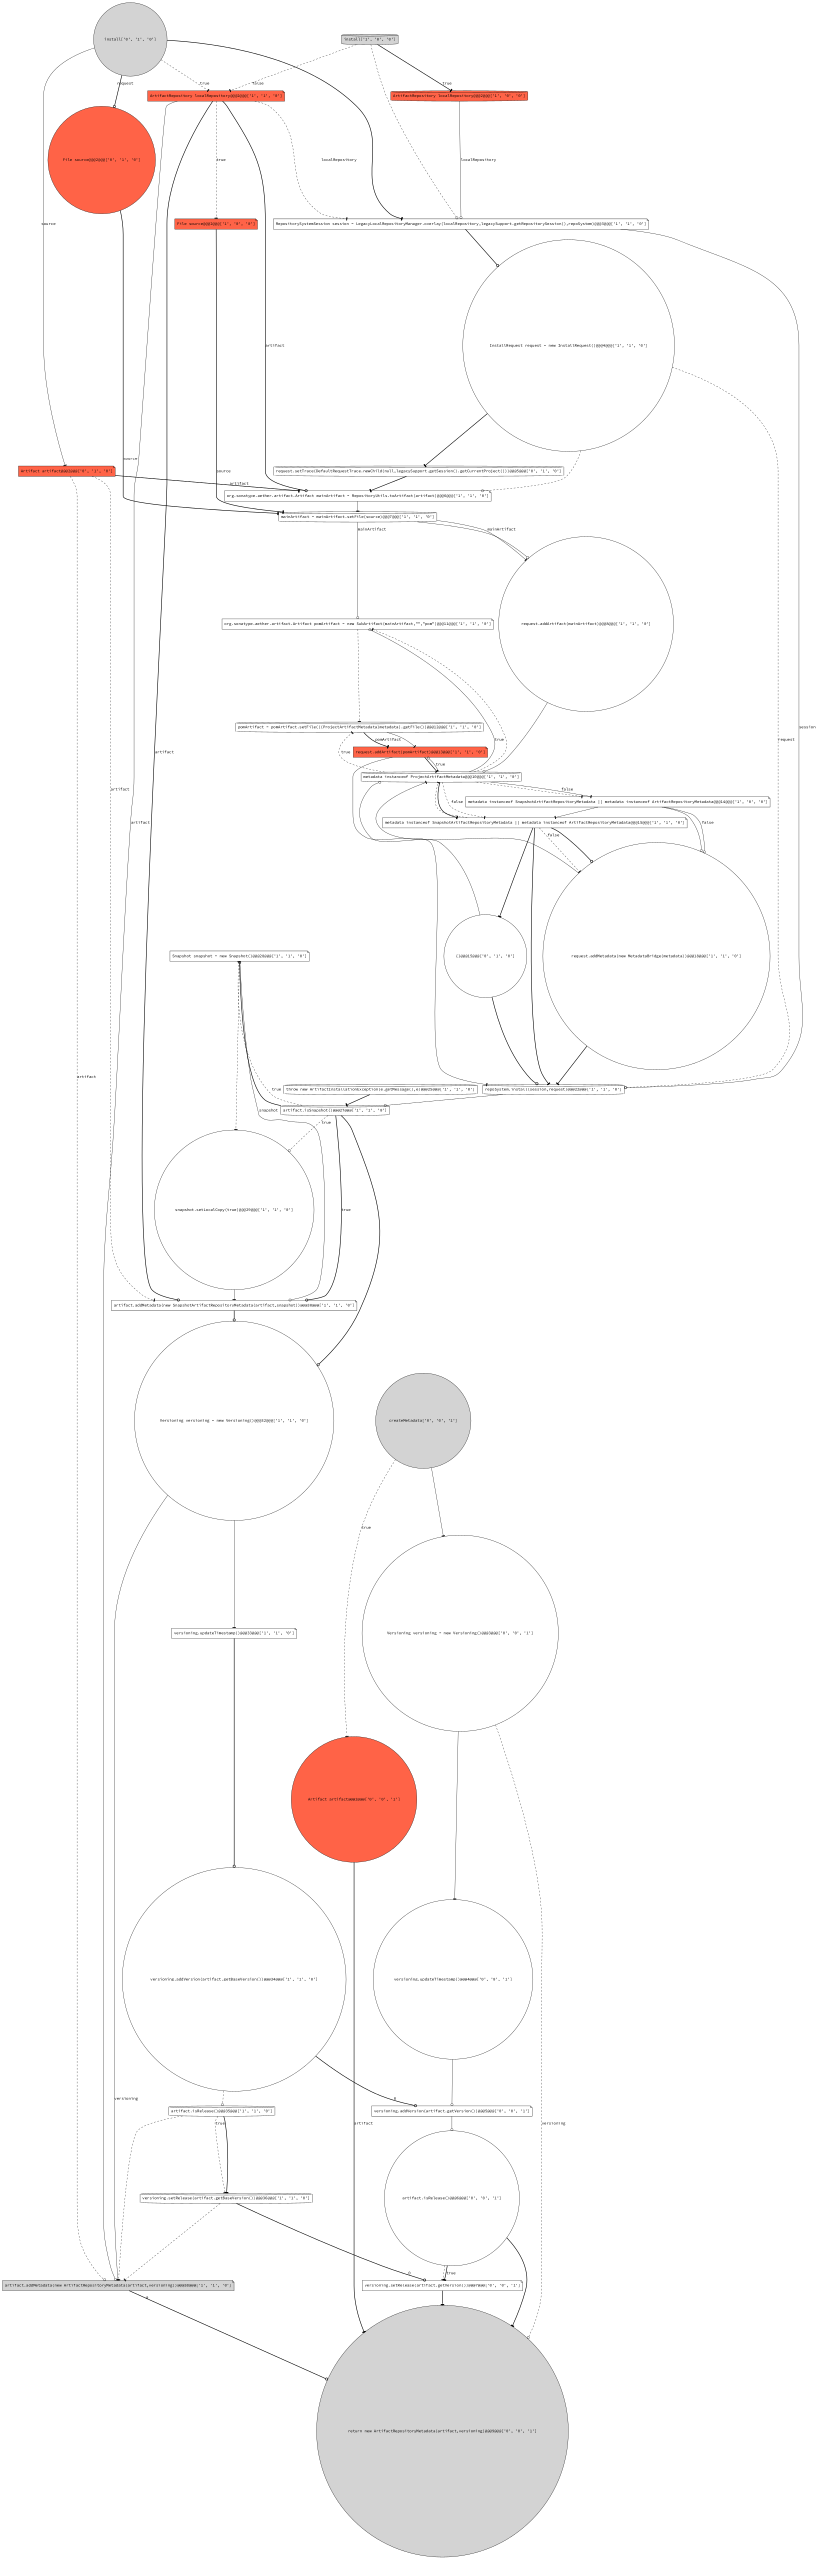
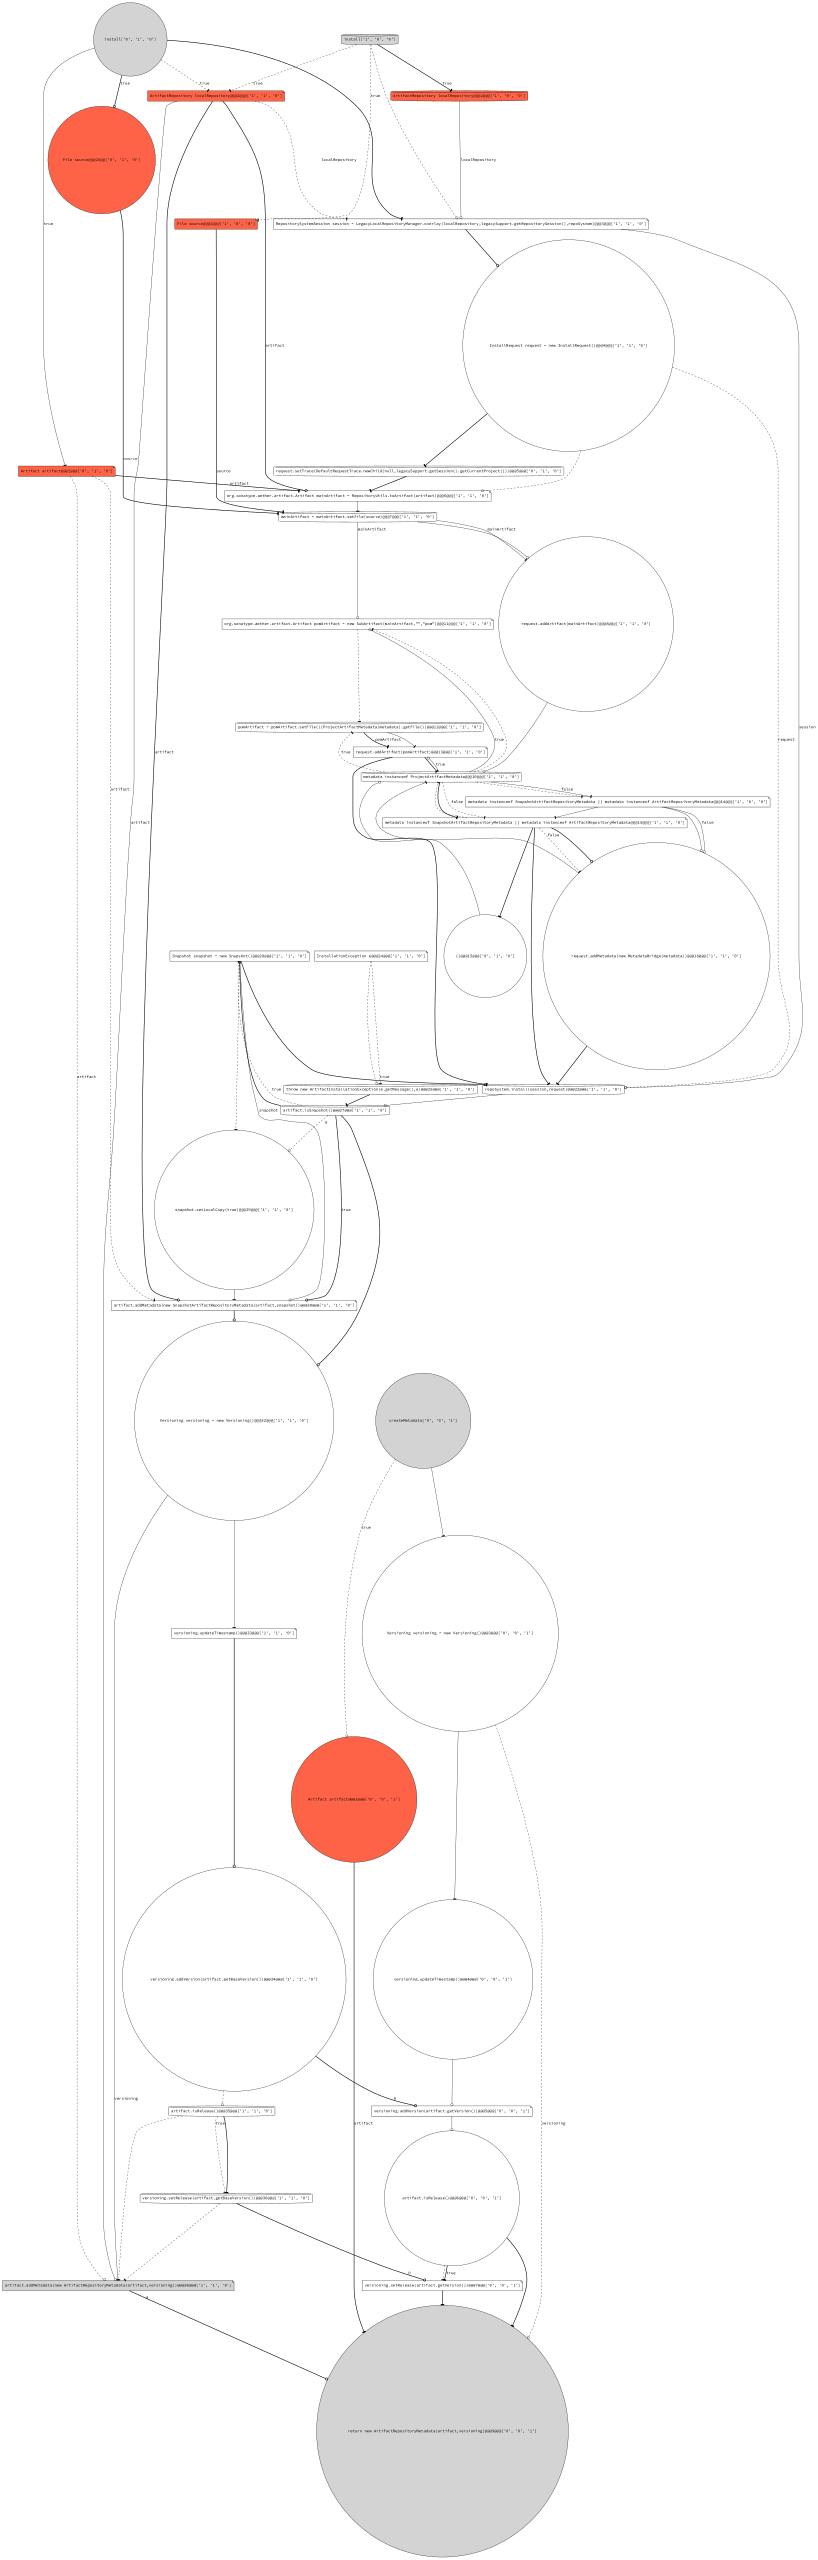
(125, 84) -> (125, 84)
(258, 84) -> (258, 84)
(216, 159) -> (364, 176)
(48, 224) -> (48, 224)
(420, 752) -> (420, 752)
(437, 891) -> (437, 891)
none -> (371, 956)
(508, 1044) -> (332, 1075)
(326, 1123) -> (326, 1123)
(349, 1592) -> (349, 1592)
